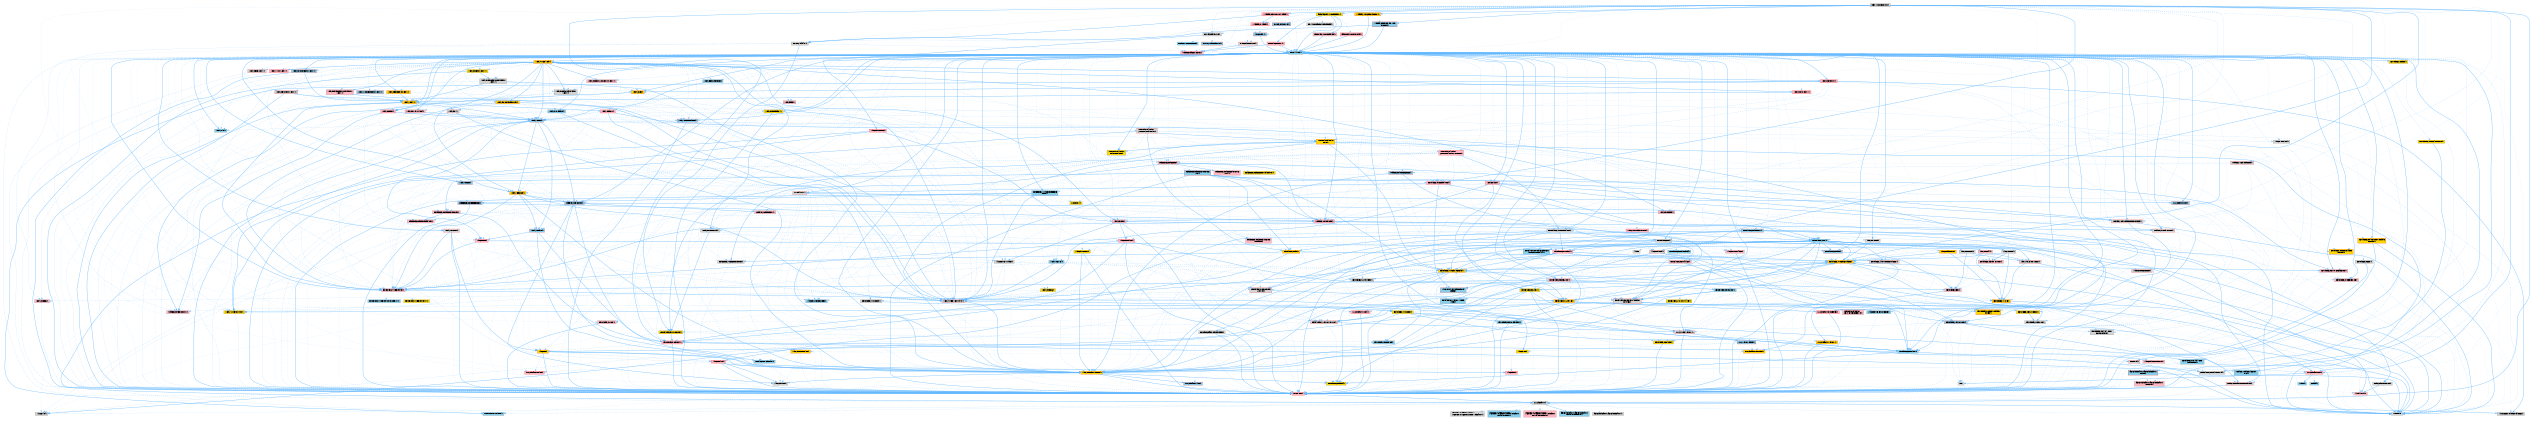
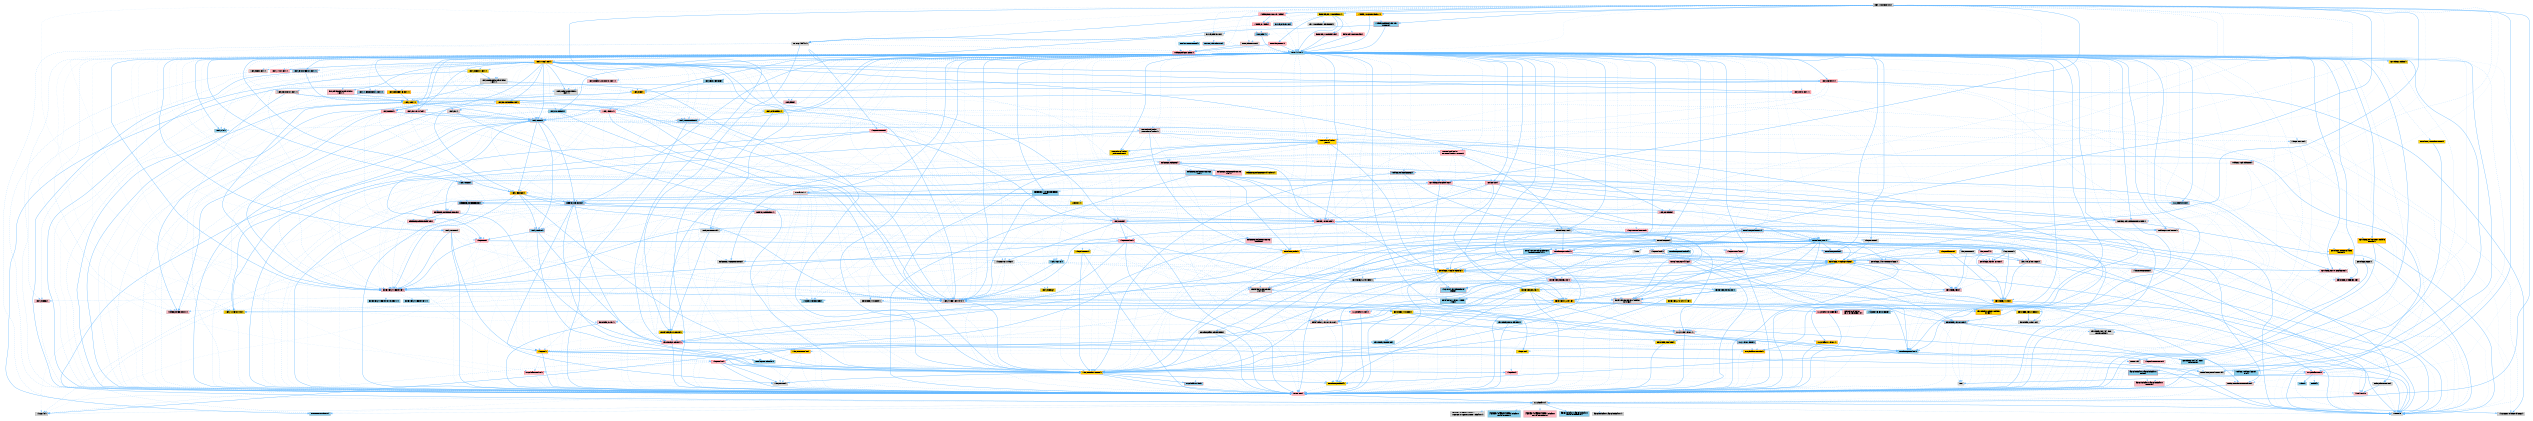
(340, 92) -> (341, 92)
(1560, 231) -> (1563, 231)
(417, 301) -> (416, 301)
